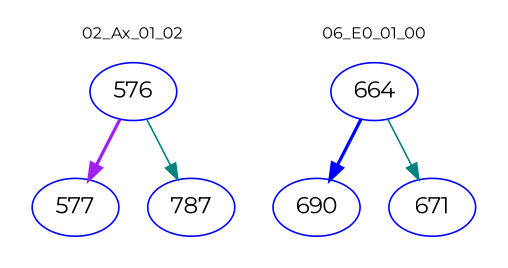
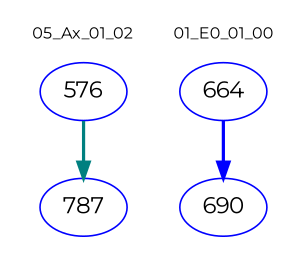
(133, 35) -> (84, 35)
(374, 35) -> (224, 35)
(159, 142) -> (84, 142)
(76, 207) -> none
(432, 207) -> none
